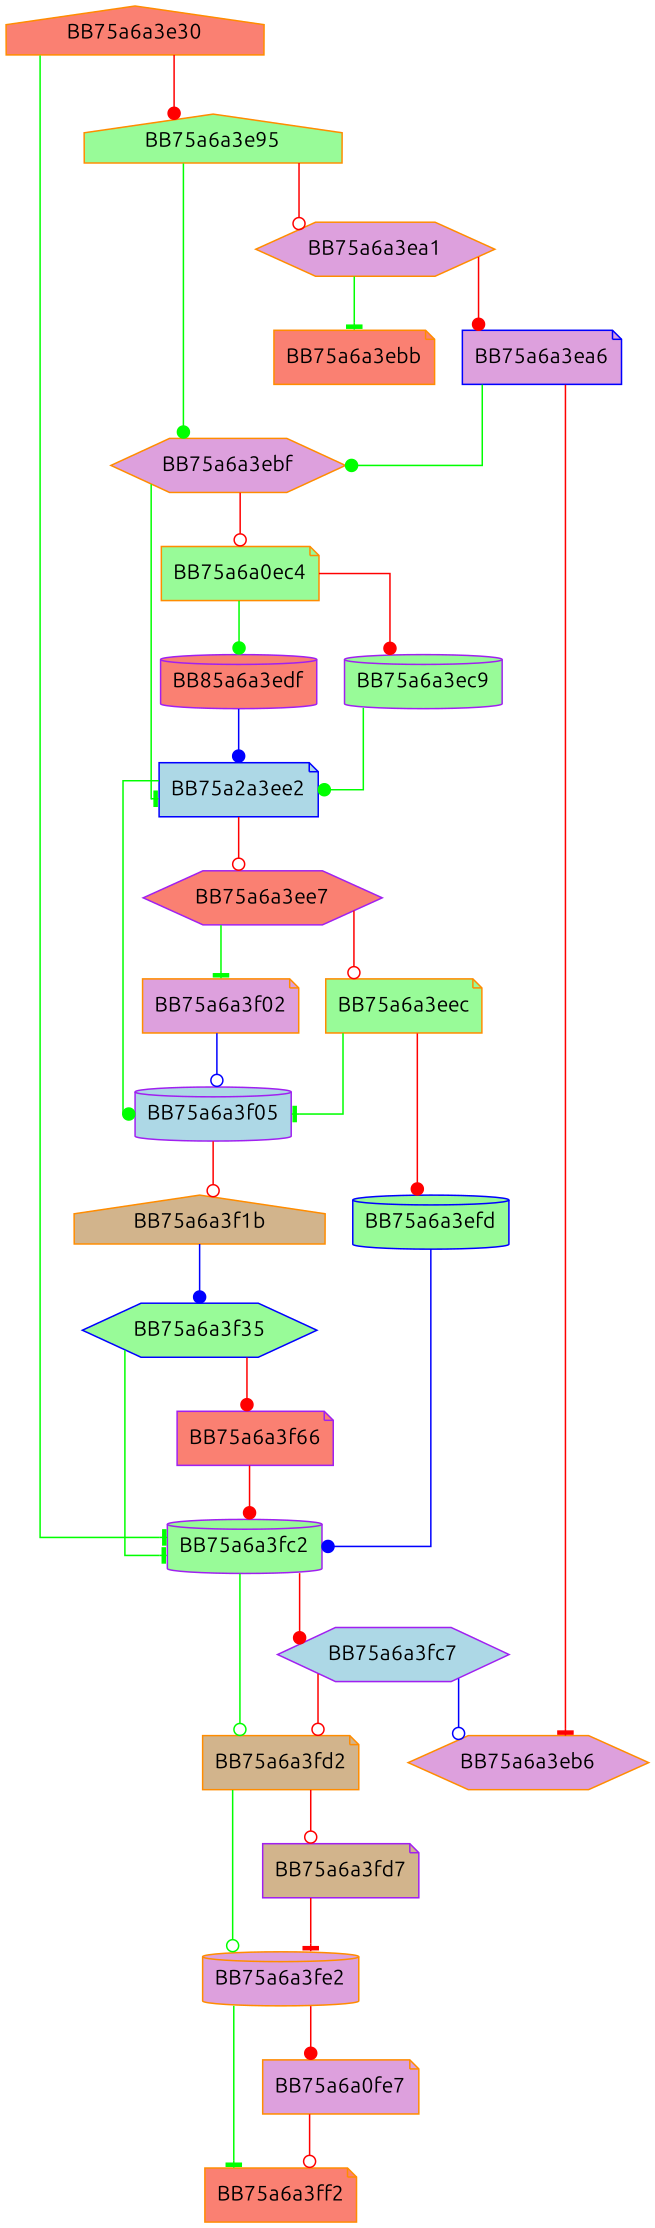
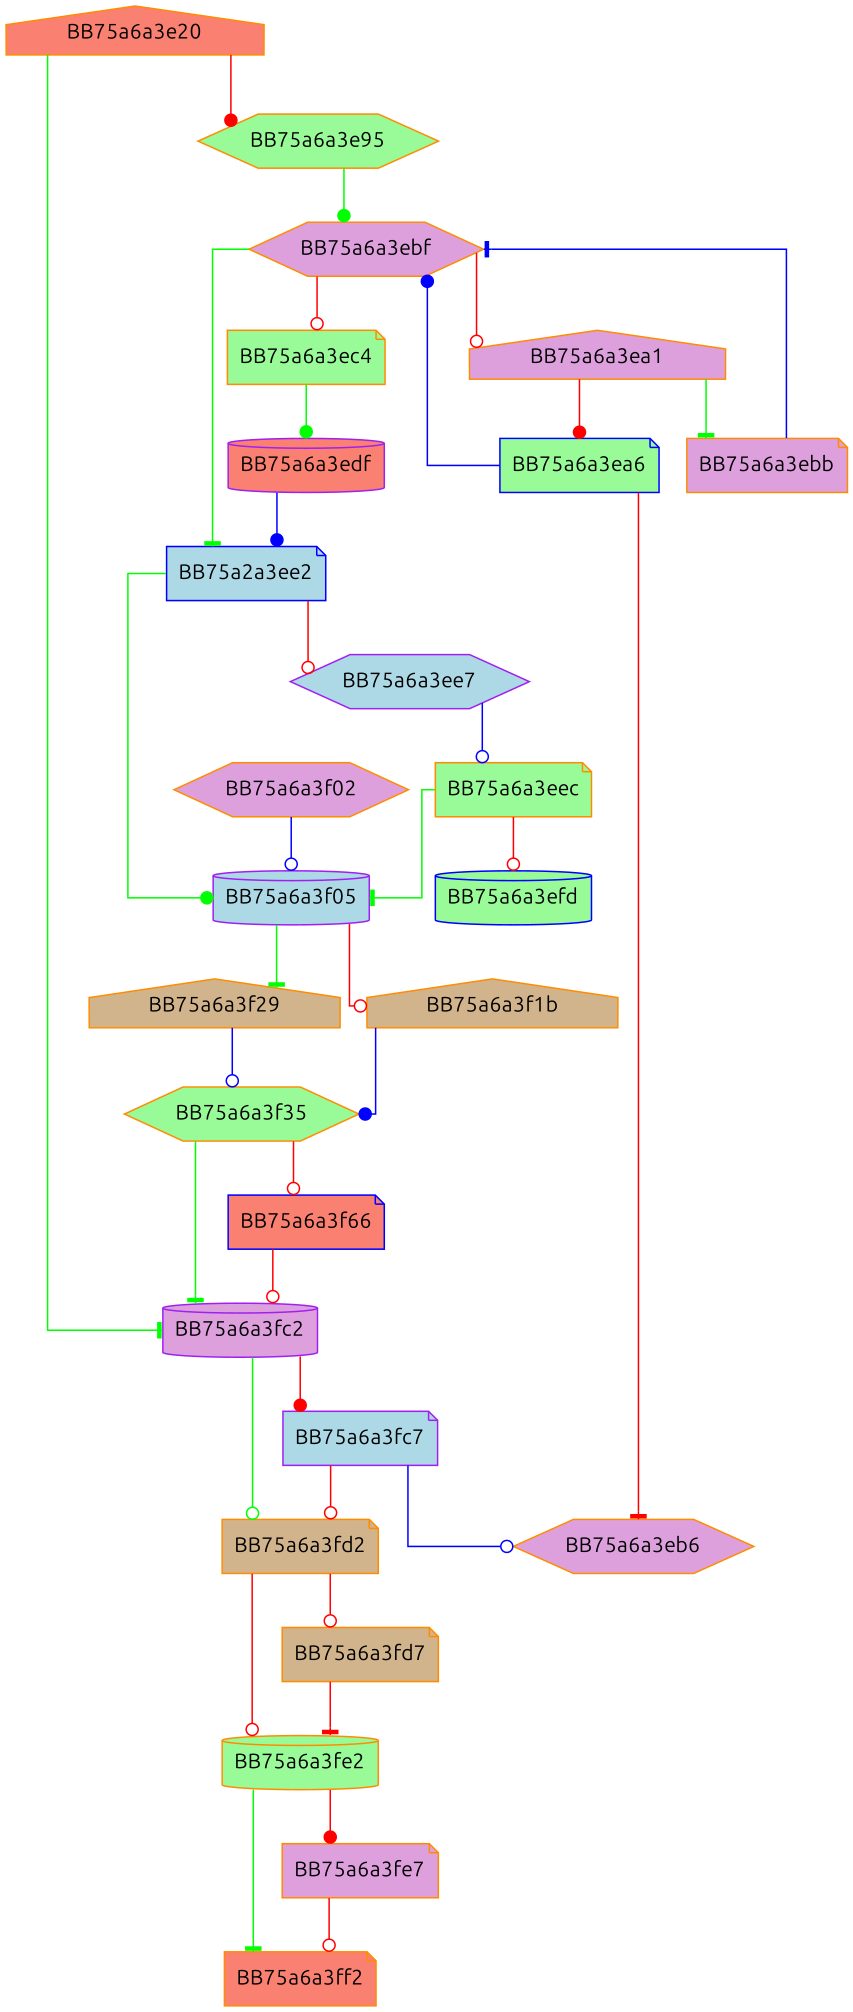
(135, 33) -> (135, 33)
(213, 141) -> (318, 141)
(299, 190) -> (477, 294)
(375, 249) -> (597, 357)
none -> (733, 249)
(354, 357) -> (767, 465)
(542, 357) -> (579, 465)
(460, 465) -> (427, 413)
(240, 574) -> (306, 357)
(239, 682) -> (306, 465)
(423, 682) -> none
(263, 898) -> (410, 682)
(354, 939) -> (482, 727)
(221, 948) -> none
none -> (215, 1006)
(221, 1006) -> (291, 790)
(417, 1108) -> (513, 838)
(200, 1330) -> (242, 1114)
(247, 1378) -> (294, 1162)
(255, 1438) -> (306, 1222)
(431, 1446) -> none
(250, 1486) -> (273, 1270)
(245, 1546) -> (240, 1330)
(393, 1655) -> (360, 1438)
(233, 1865) -> (252, 1649)
(341, 1871) -> (360, 1655)
(281, 1979) -> (300, 1763)
(341, 2087) -> (360, 1871)
